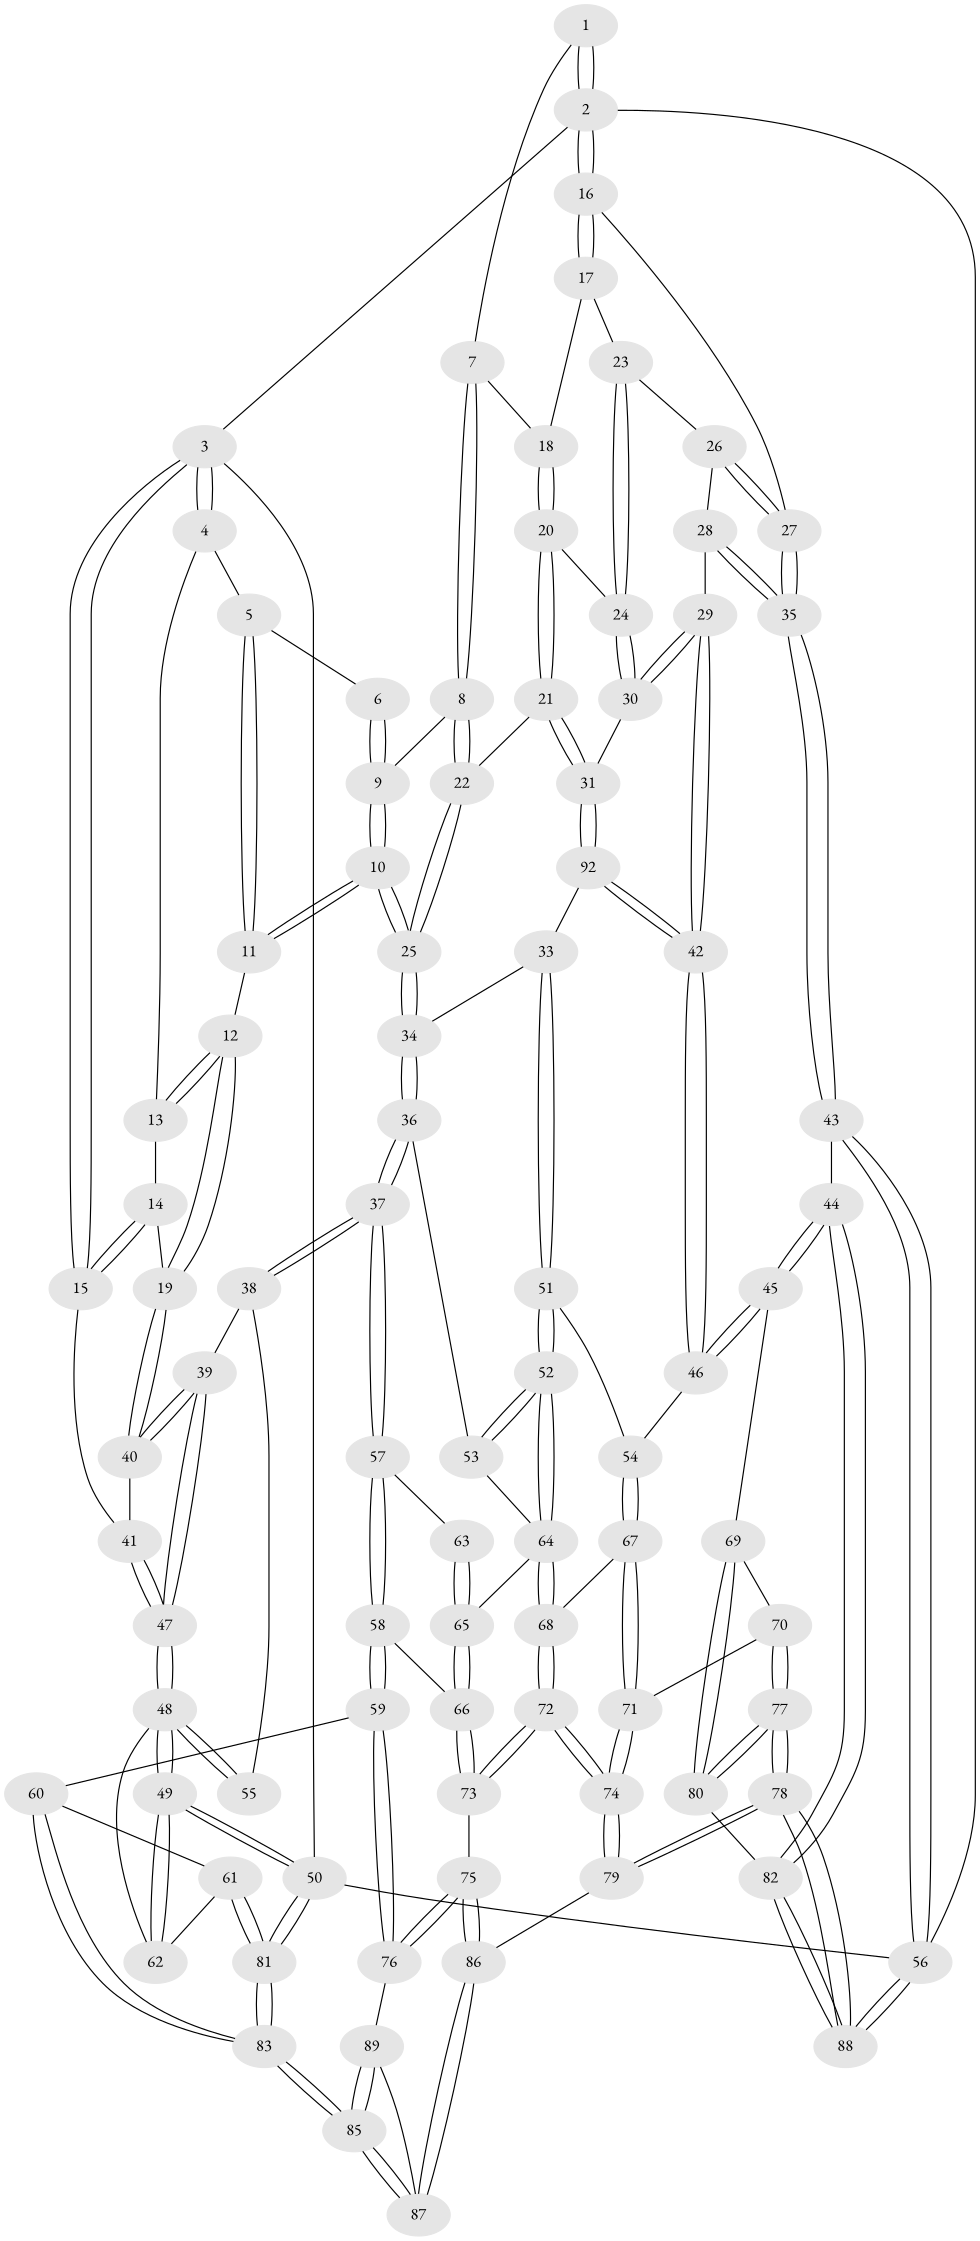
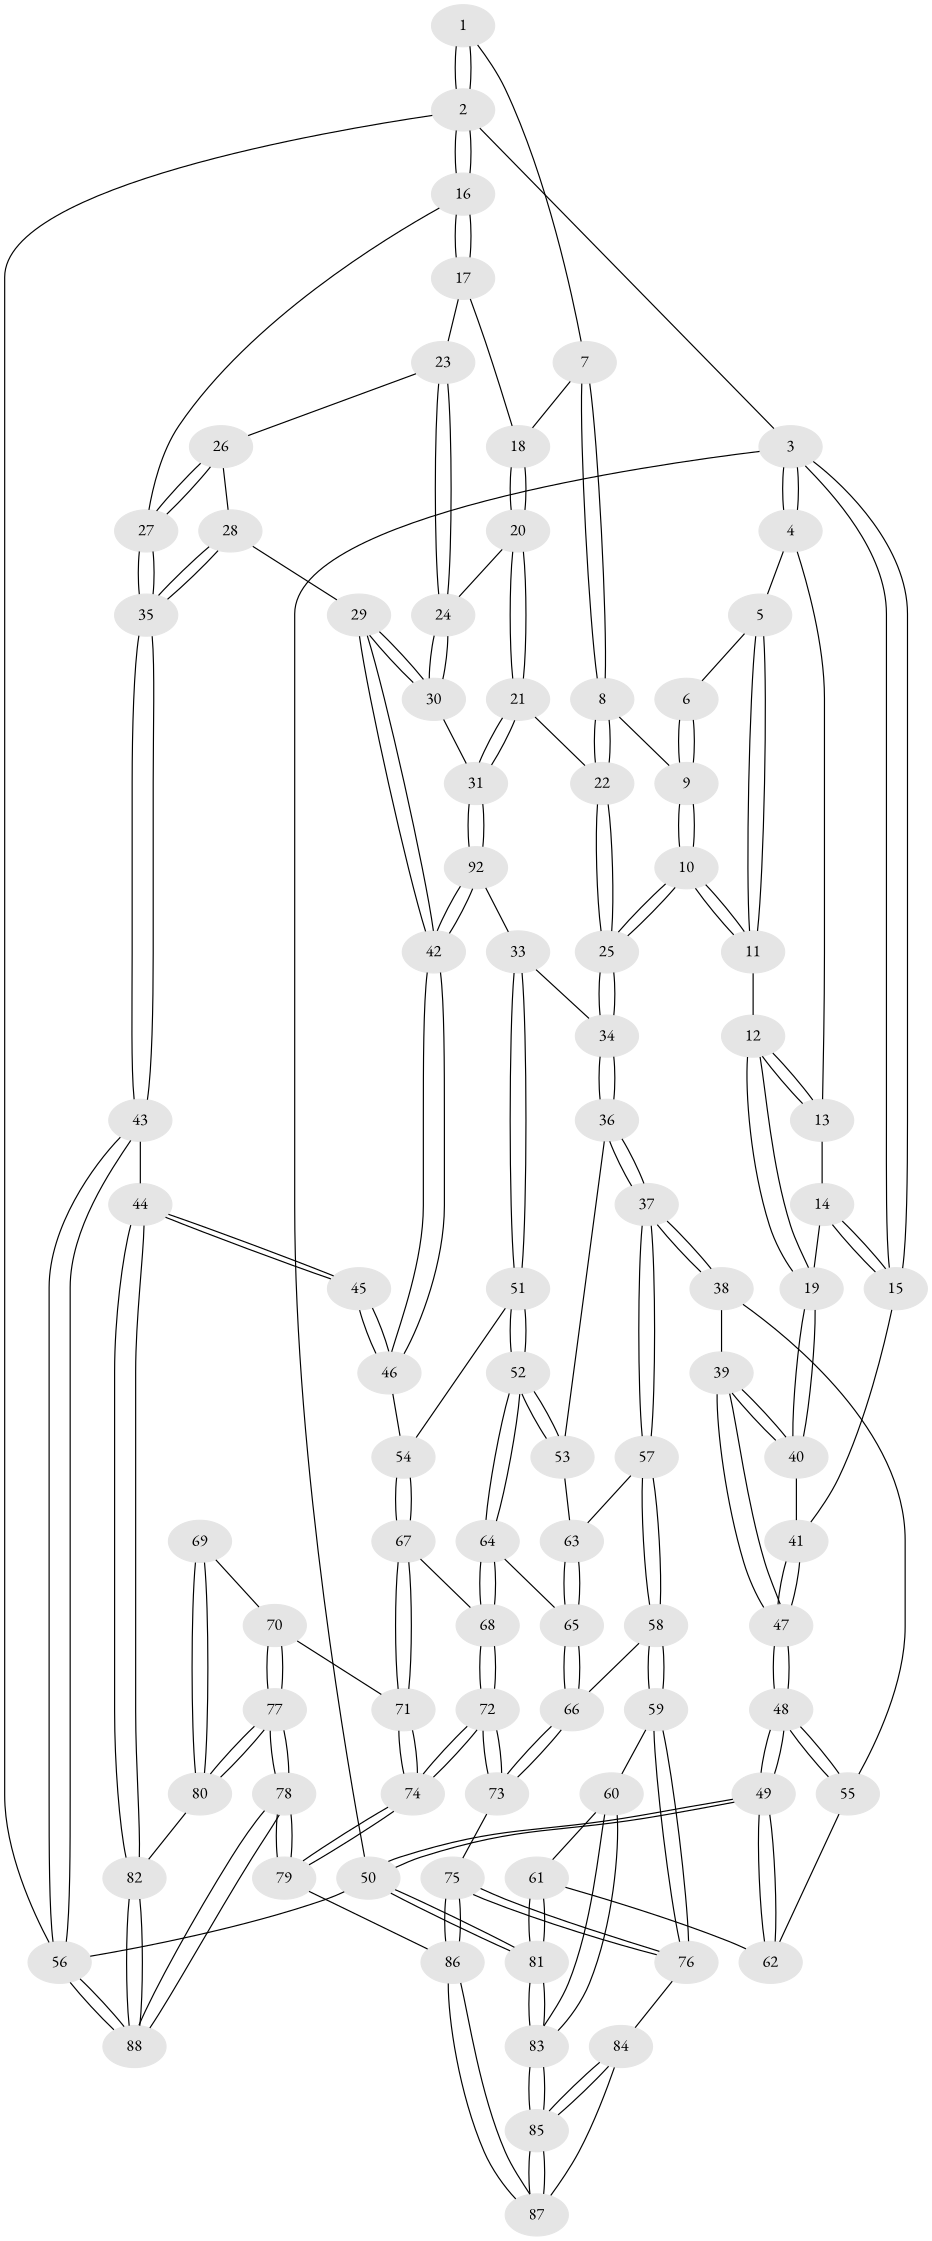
(752, 1415) -> none
(509, 1499) -> (567, 1499)
(118, 1839) -> (809, 1878)
(372, 2047) -> (621, 2047)
